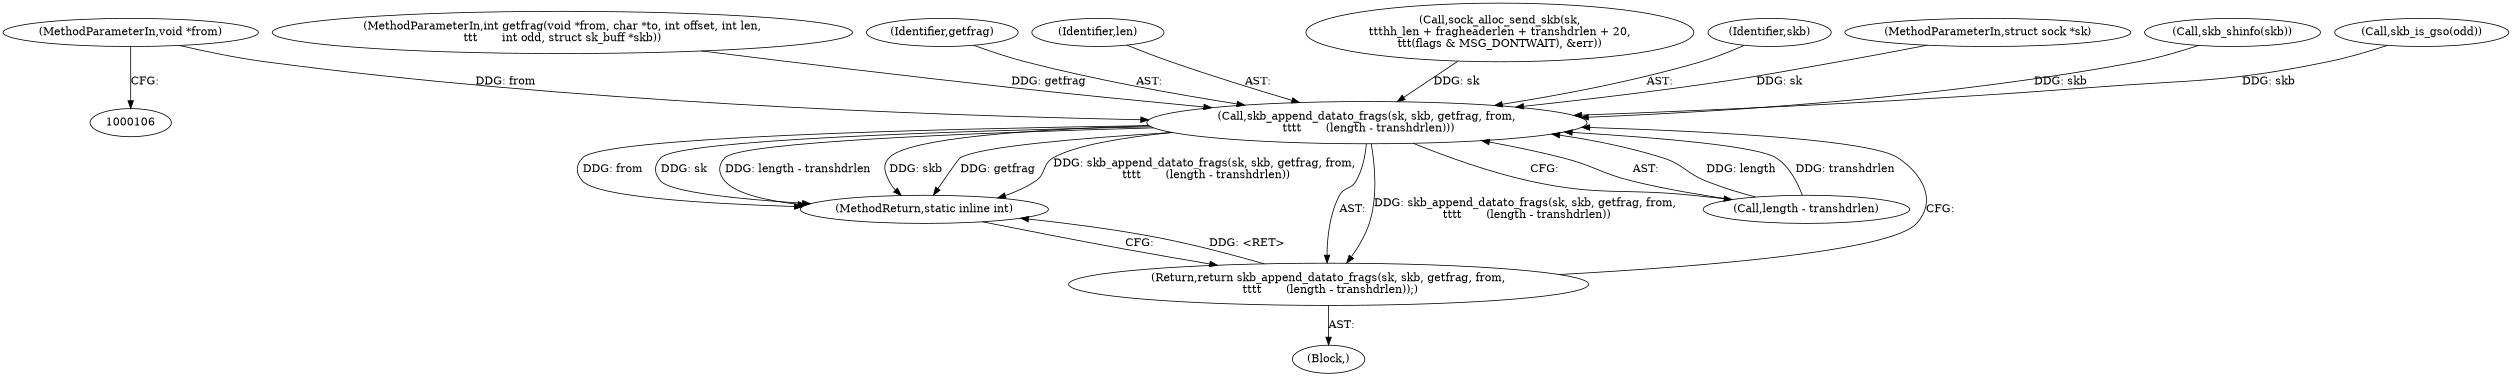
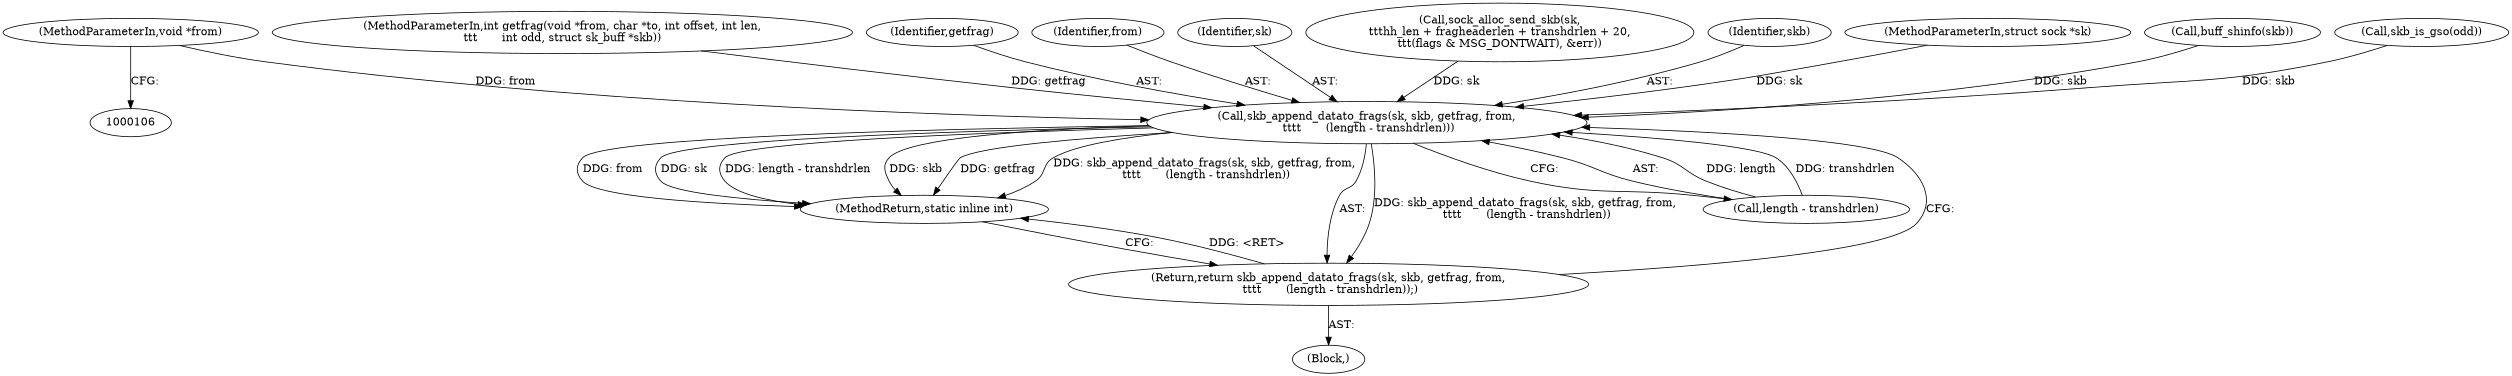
(1098, 32) -> (1098, 32)
none -> (1235, 32)
(2233, 32) -> (2233, 32)
